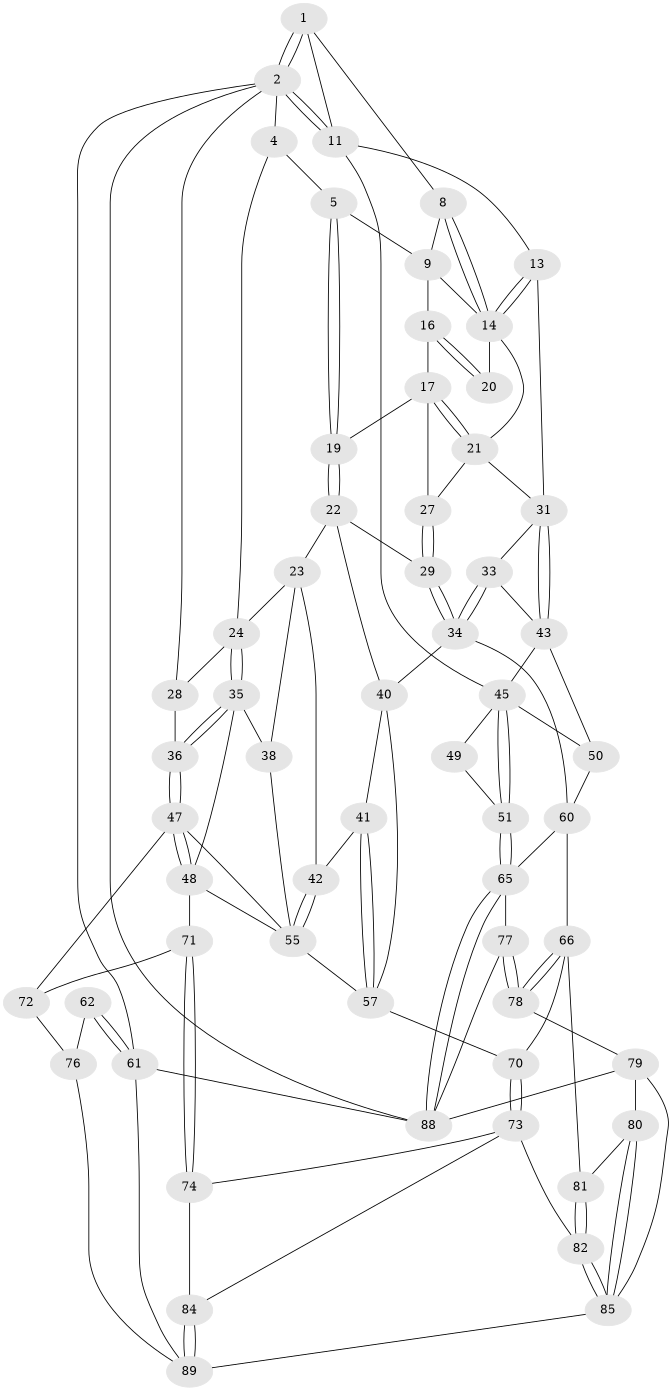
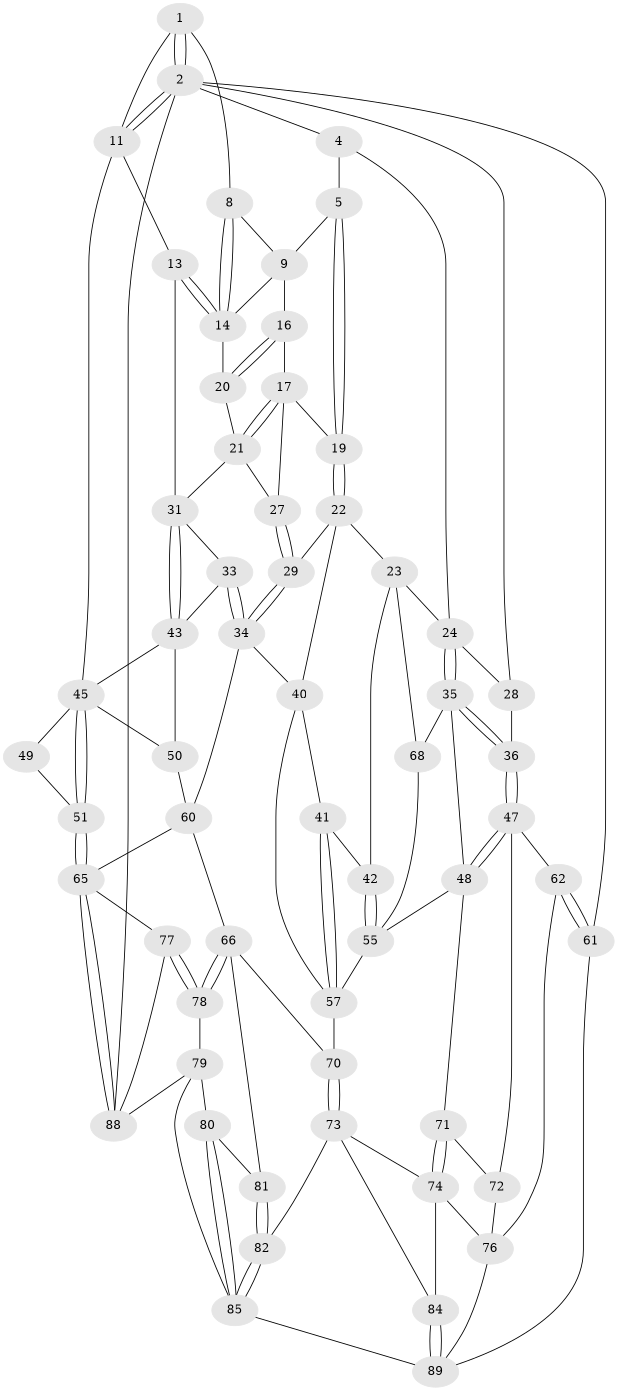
(523, 392) -> (230, 418)
(269, 757) -> (418, 757)
(235, 879) -> (535, 849)
(282, 1095) -> none
none -> (463, 1218)
